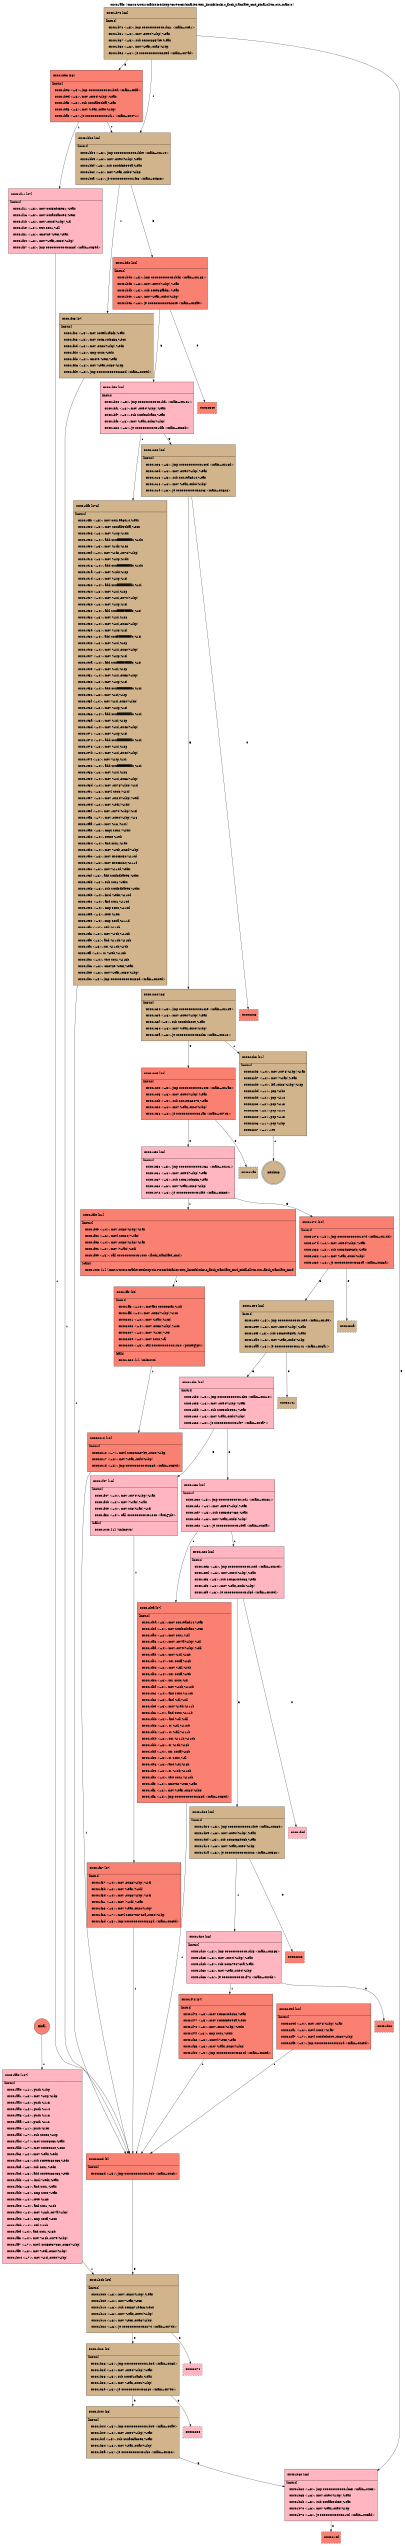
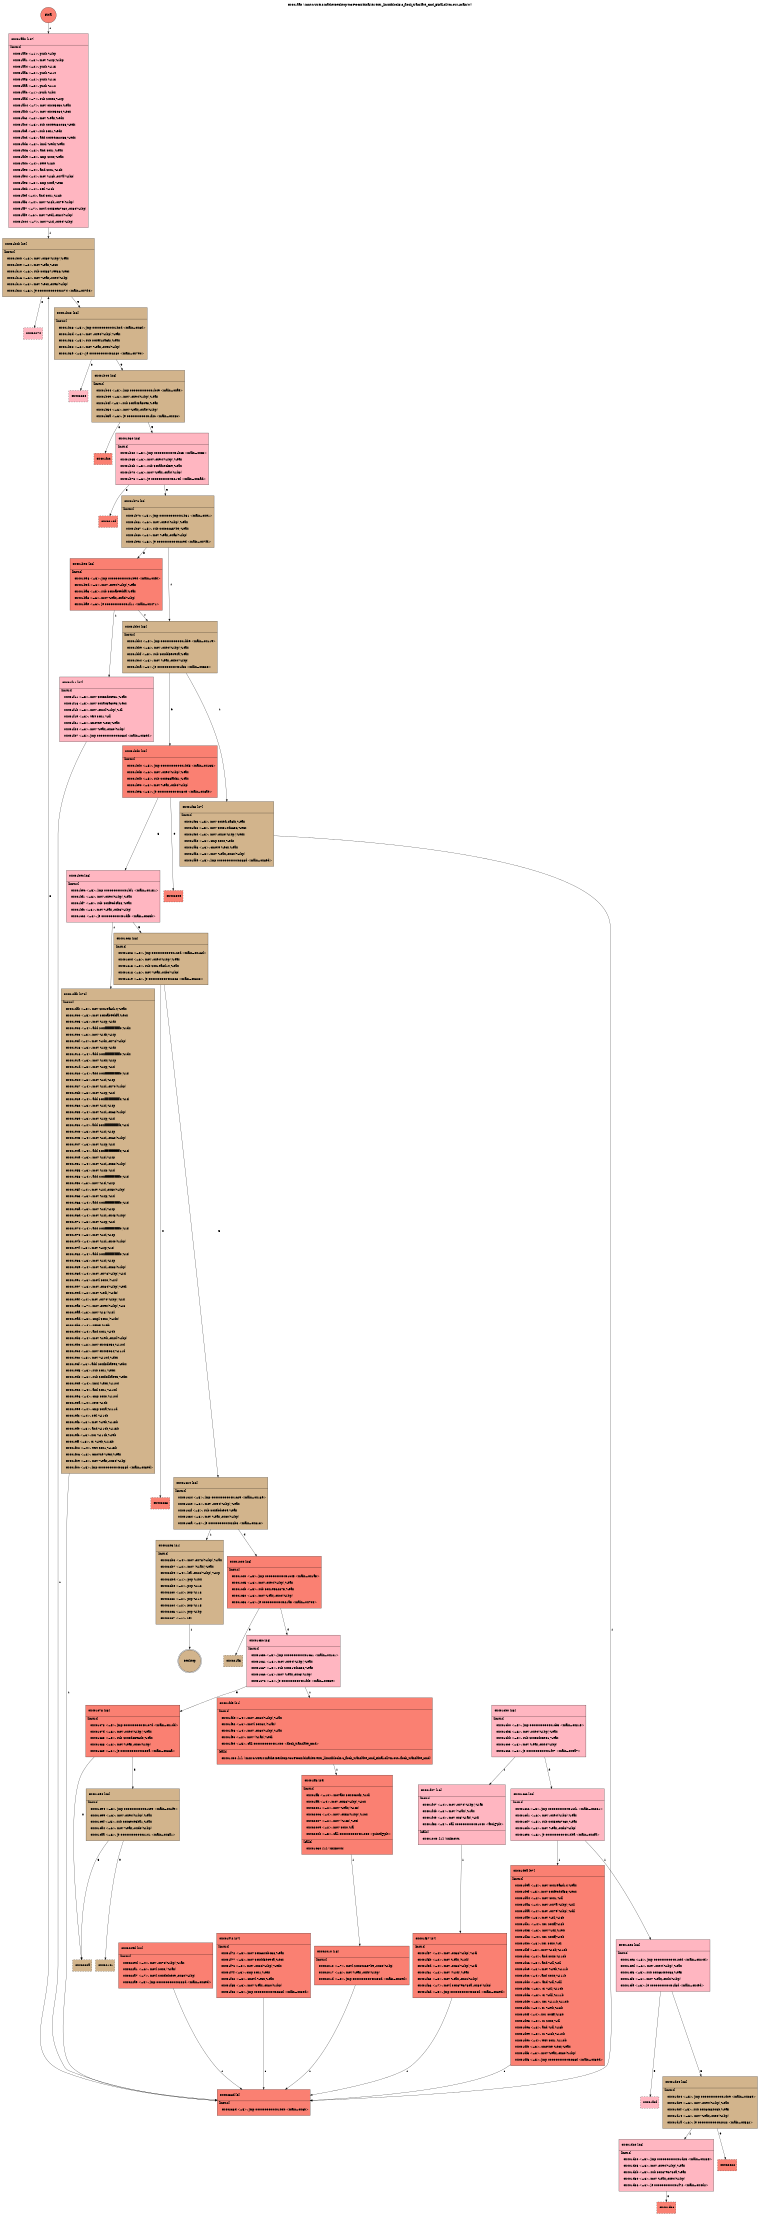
none -> (103, 459)
(400, 1176) -> (165, 489)
(257, 1364) -> (85, 1897)
(213, 1452) -> (504, 1770)
(230, 1988) -> none
